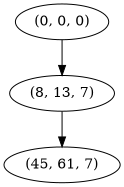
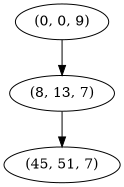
(62, 22) -> (62, 22)
(62, 165) -> (62, 165)
